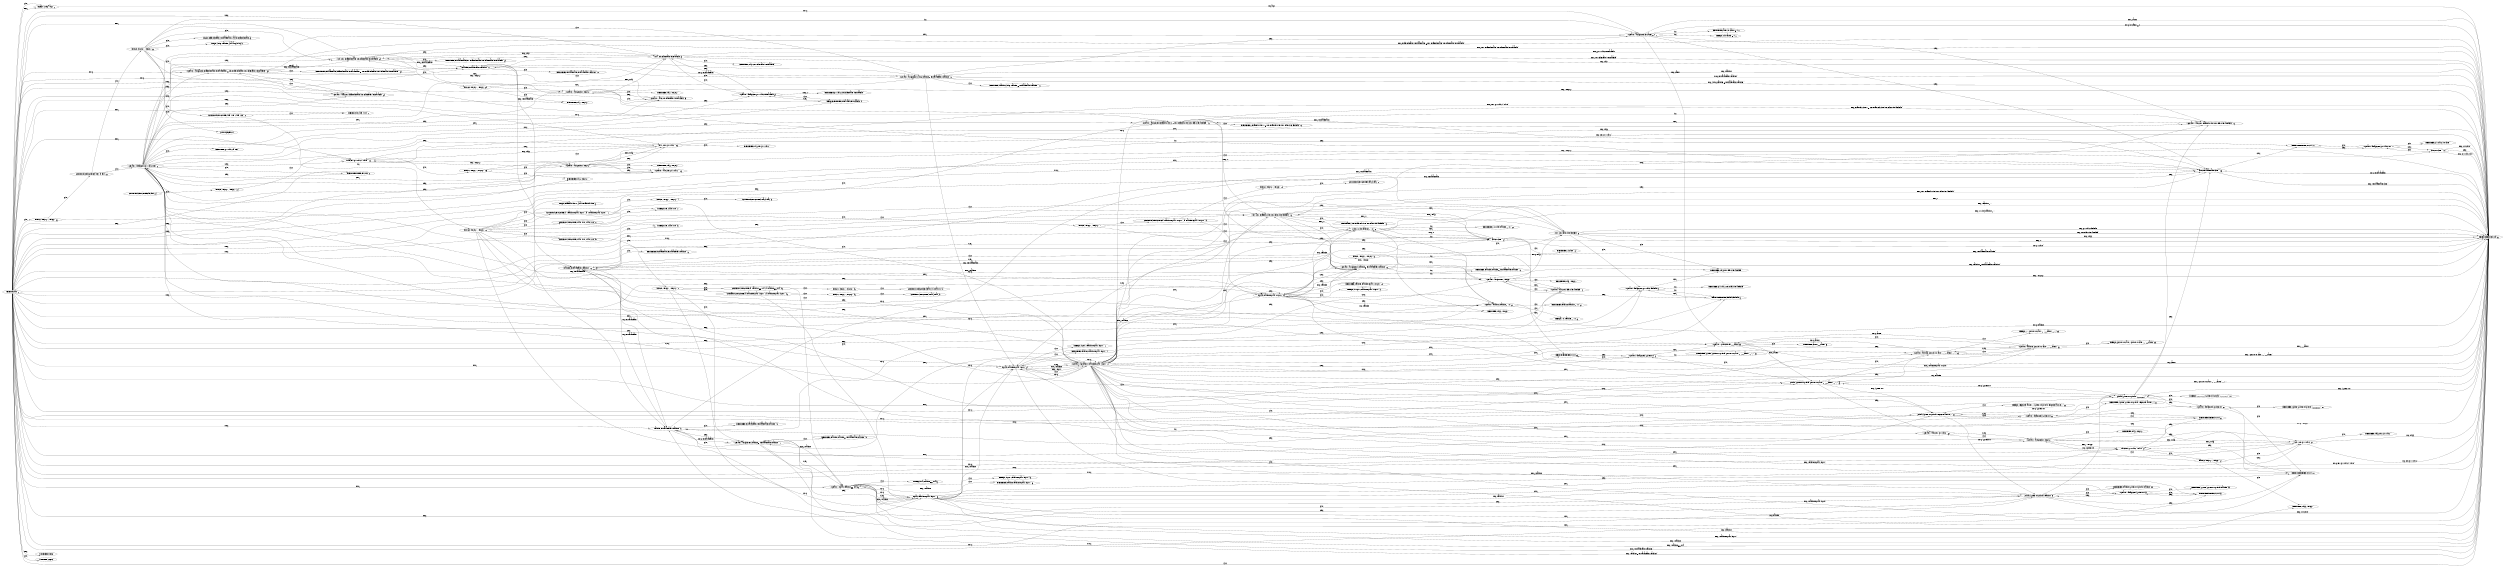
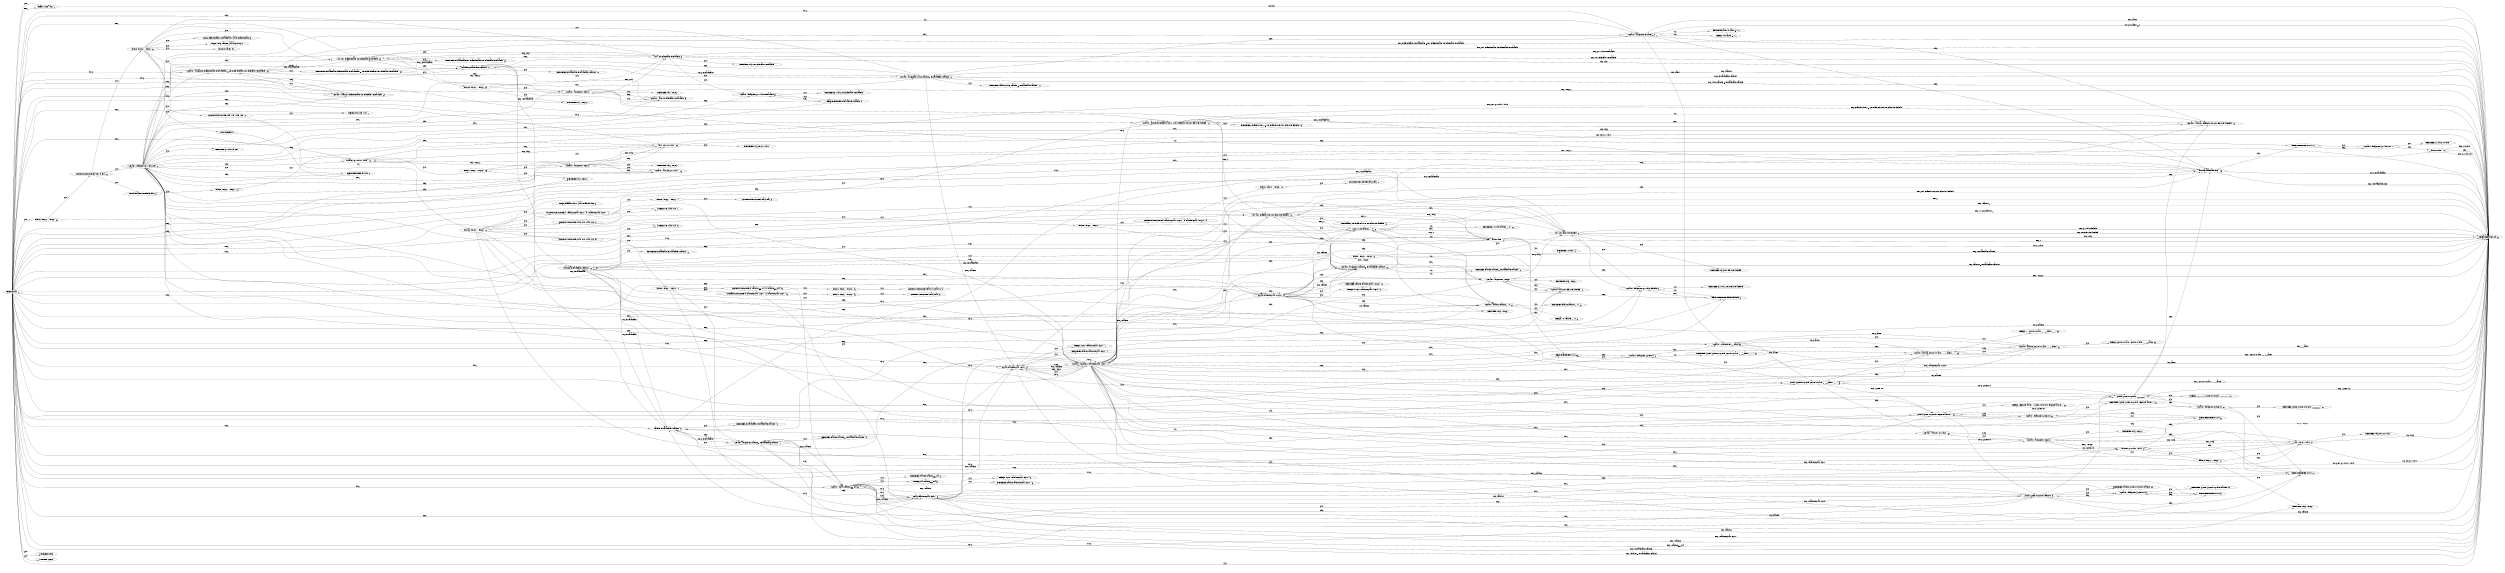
none -> (227, 49)
(715, 72) -> none
(806, 93) -> (806, 93)
(2407, 151) -> none
none -> (117, 184)
(157, 218) -> (293, 157)
(907, 273) -> (854, 180)
(1684, 280) -> (1590, 268)
(1815, 345) -> none
none -> (925, 476)
(2303, 512) -> (2303, 512)
(26, 552) -> (26, 552)
